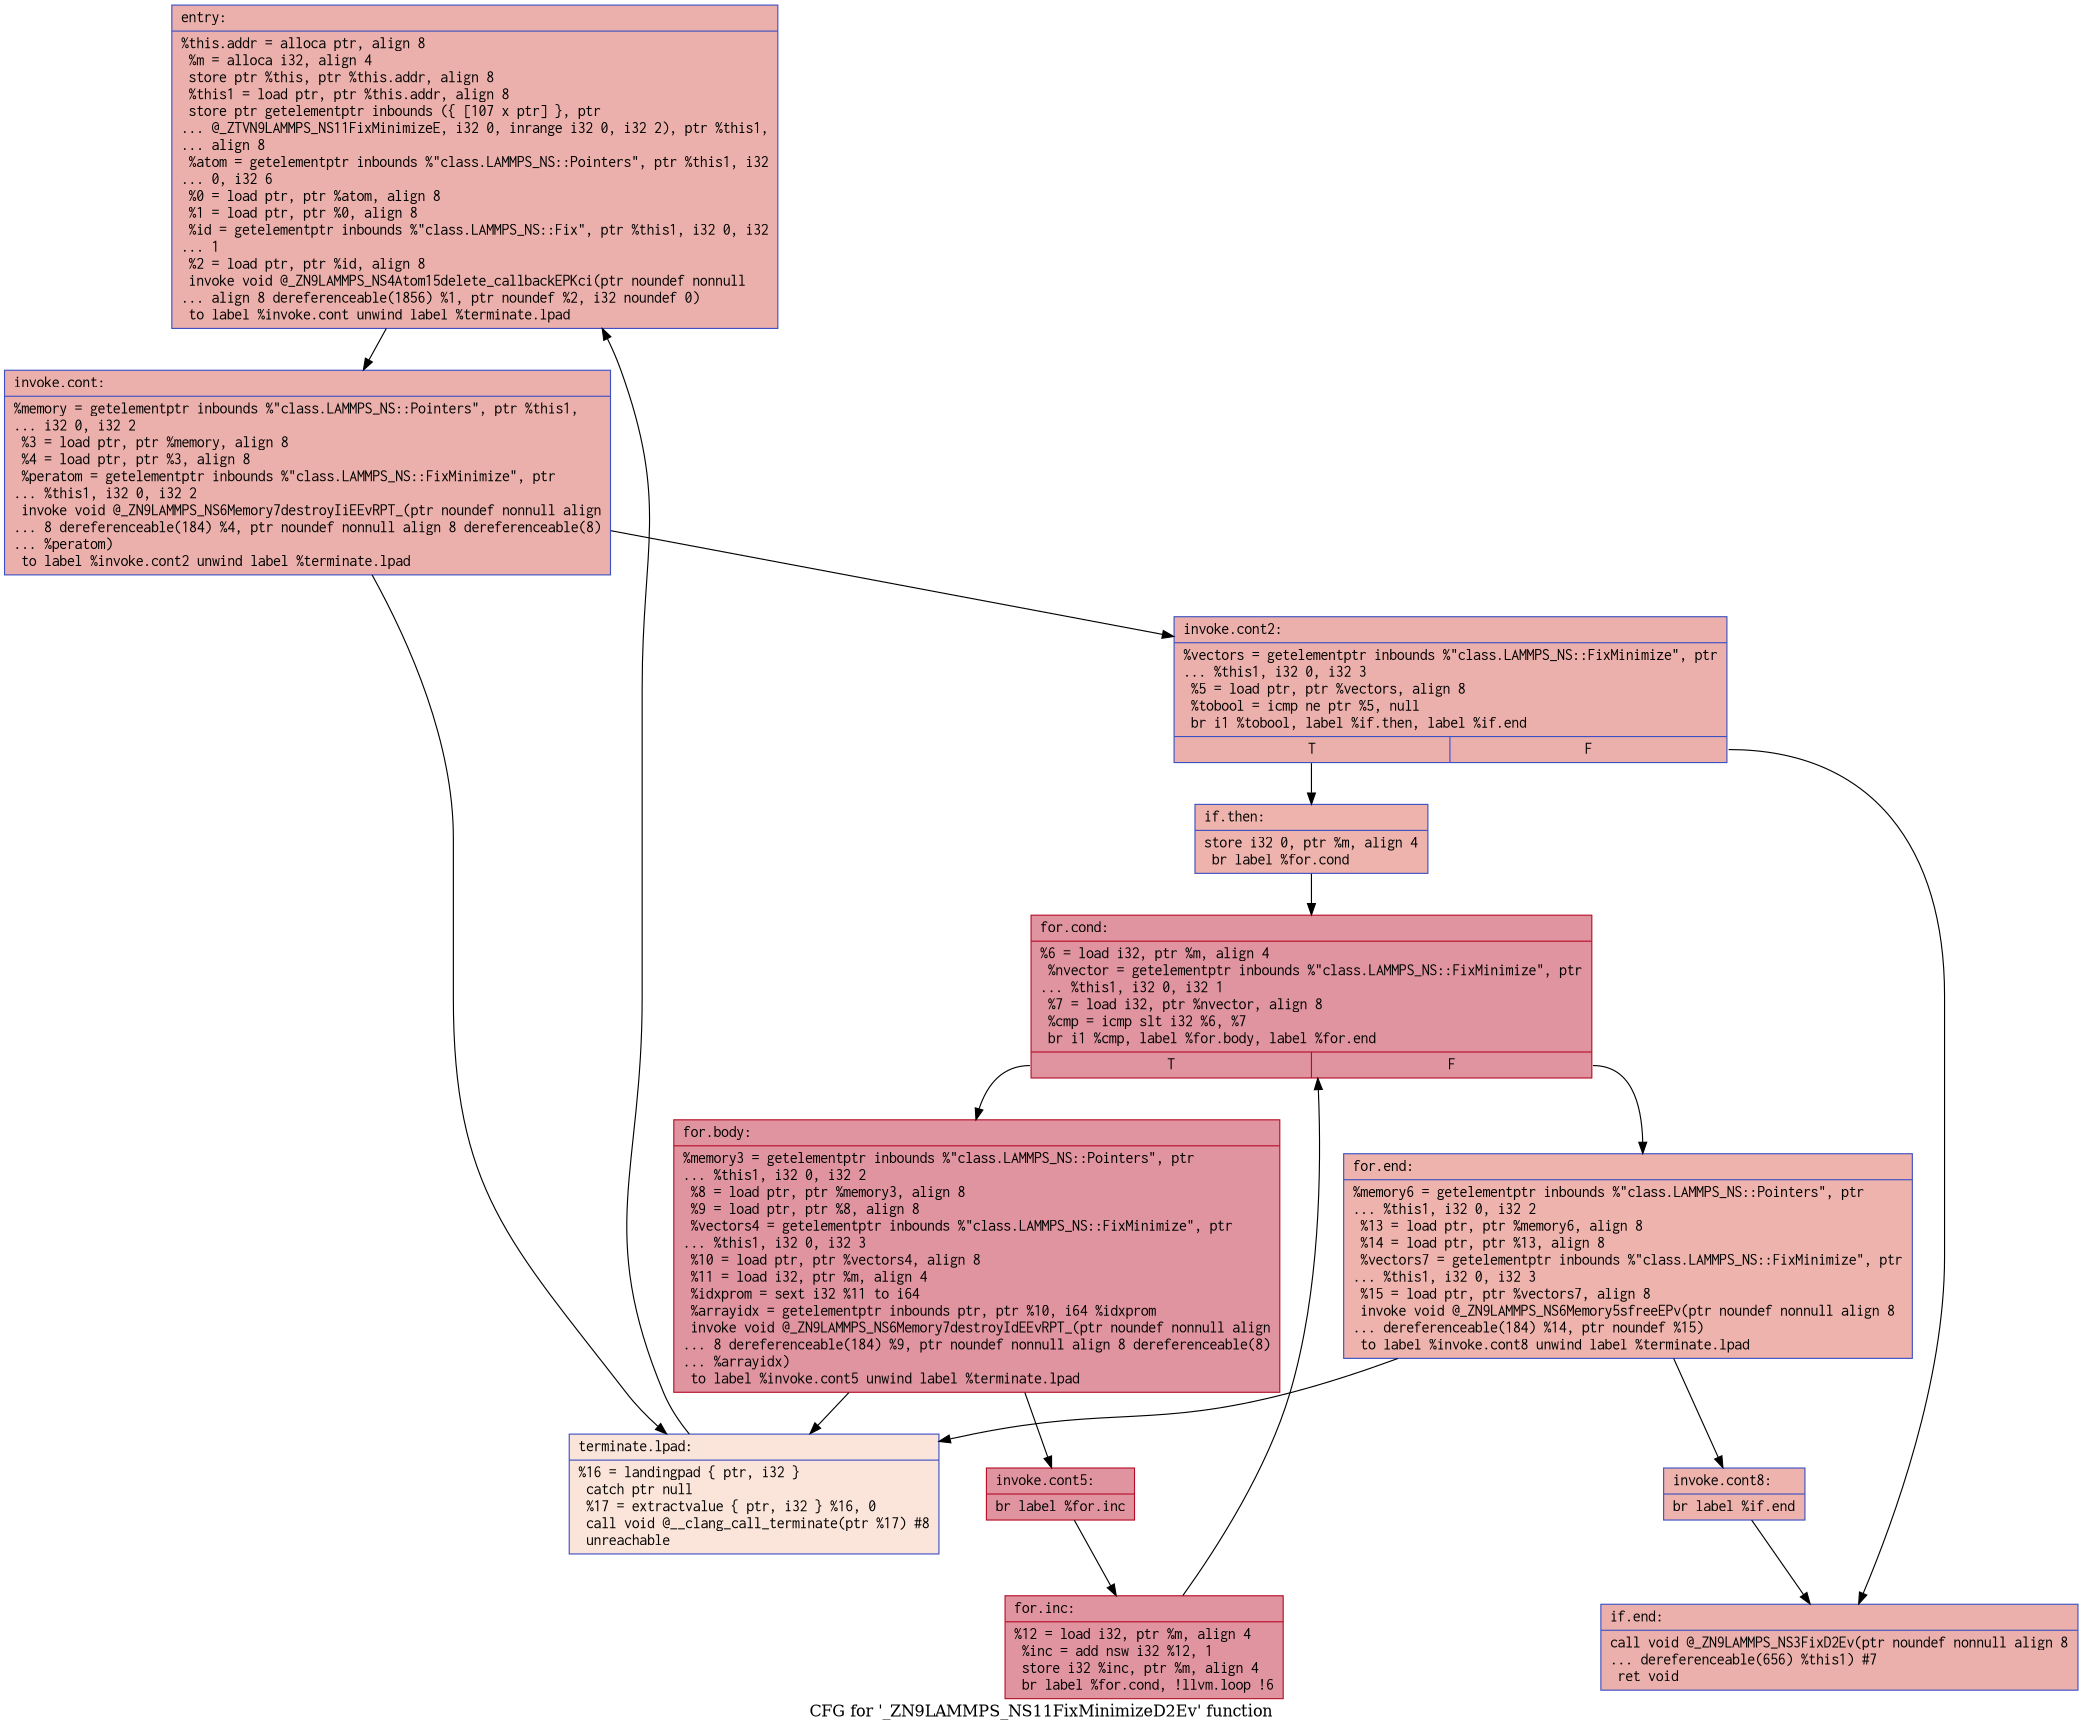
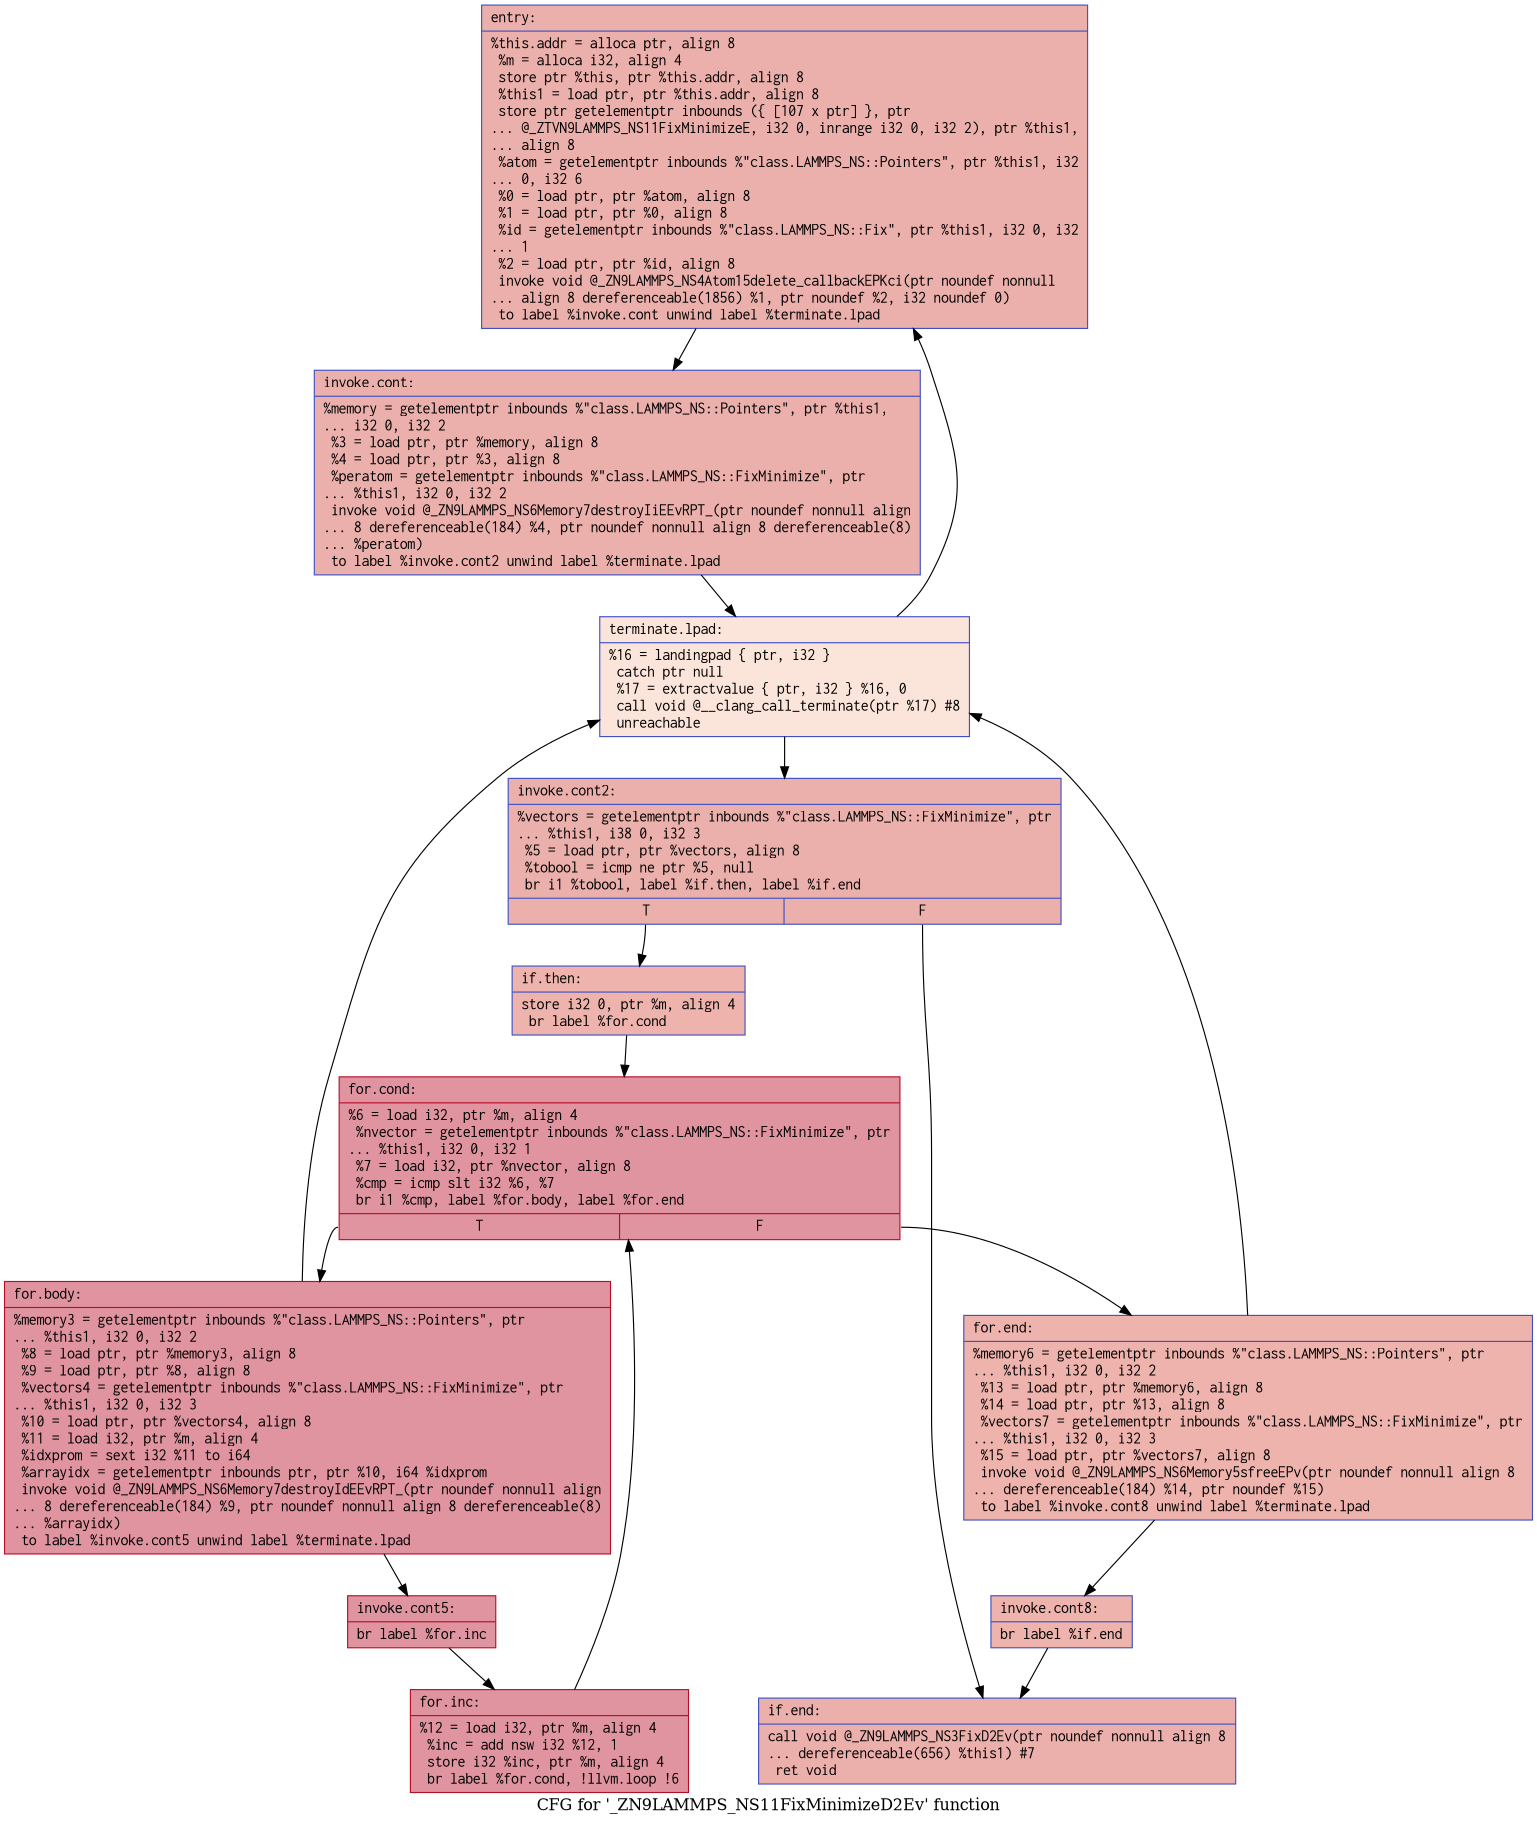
(887, 583) -> (785, 752)
(1275, 672) -> (609, 834)
